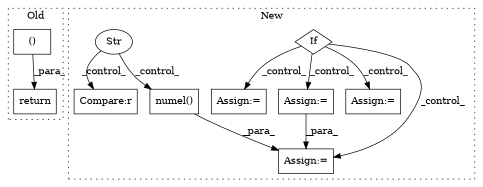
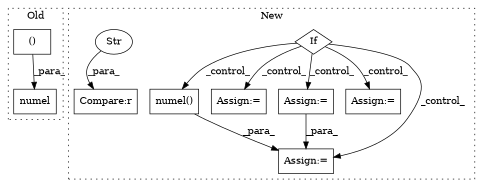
(130, 71) -> (238, 53)
(104, 72) -> (104, 72)
(35, 102) -> (35, 102)
